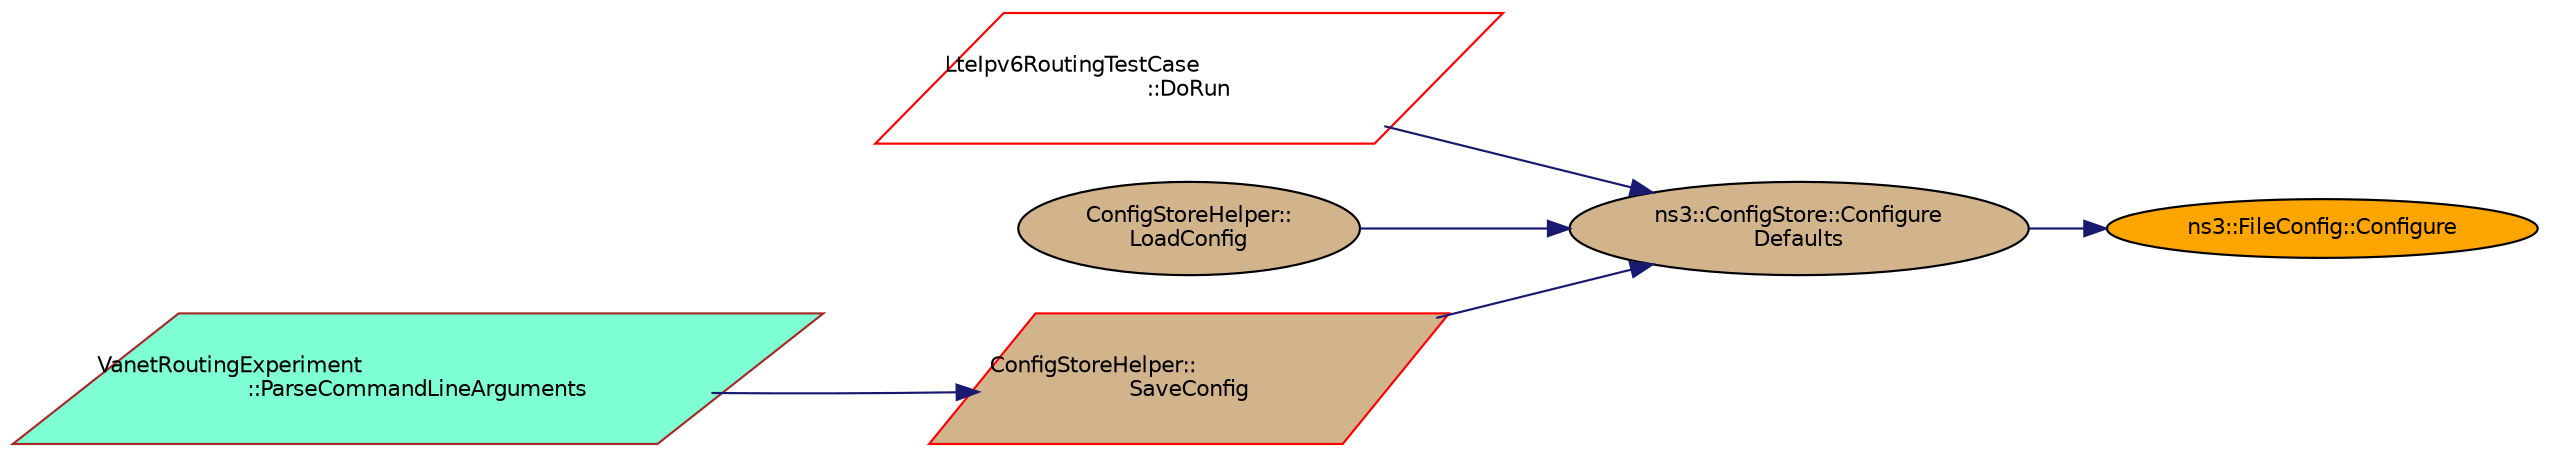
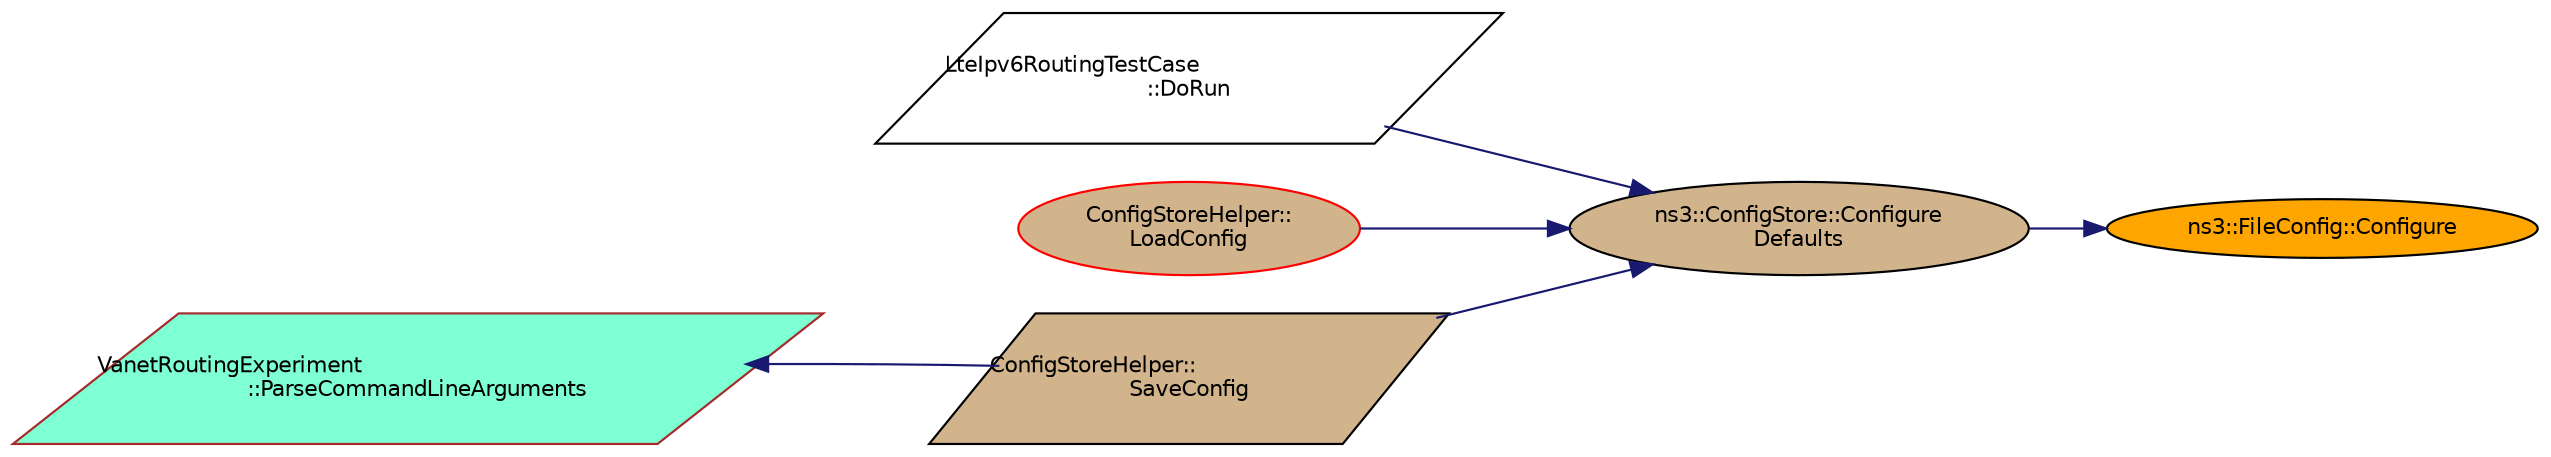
(1189, 78) -> (1189, 78)
(1189, 229) -> (1189, 229)
(1189, 379) -> (1189, 379)
(834, 393) -> (884, 364)
